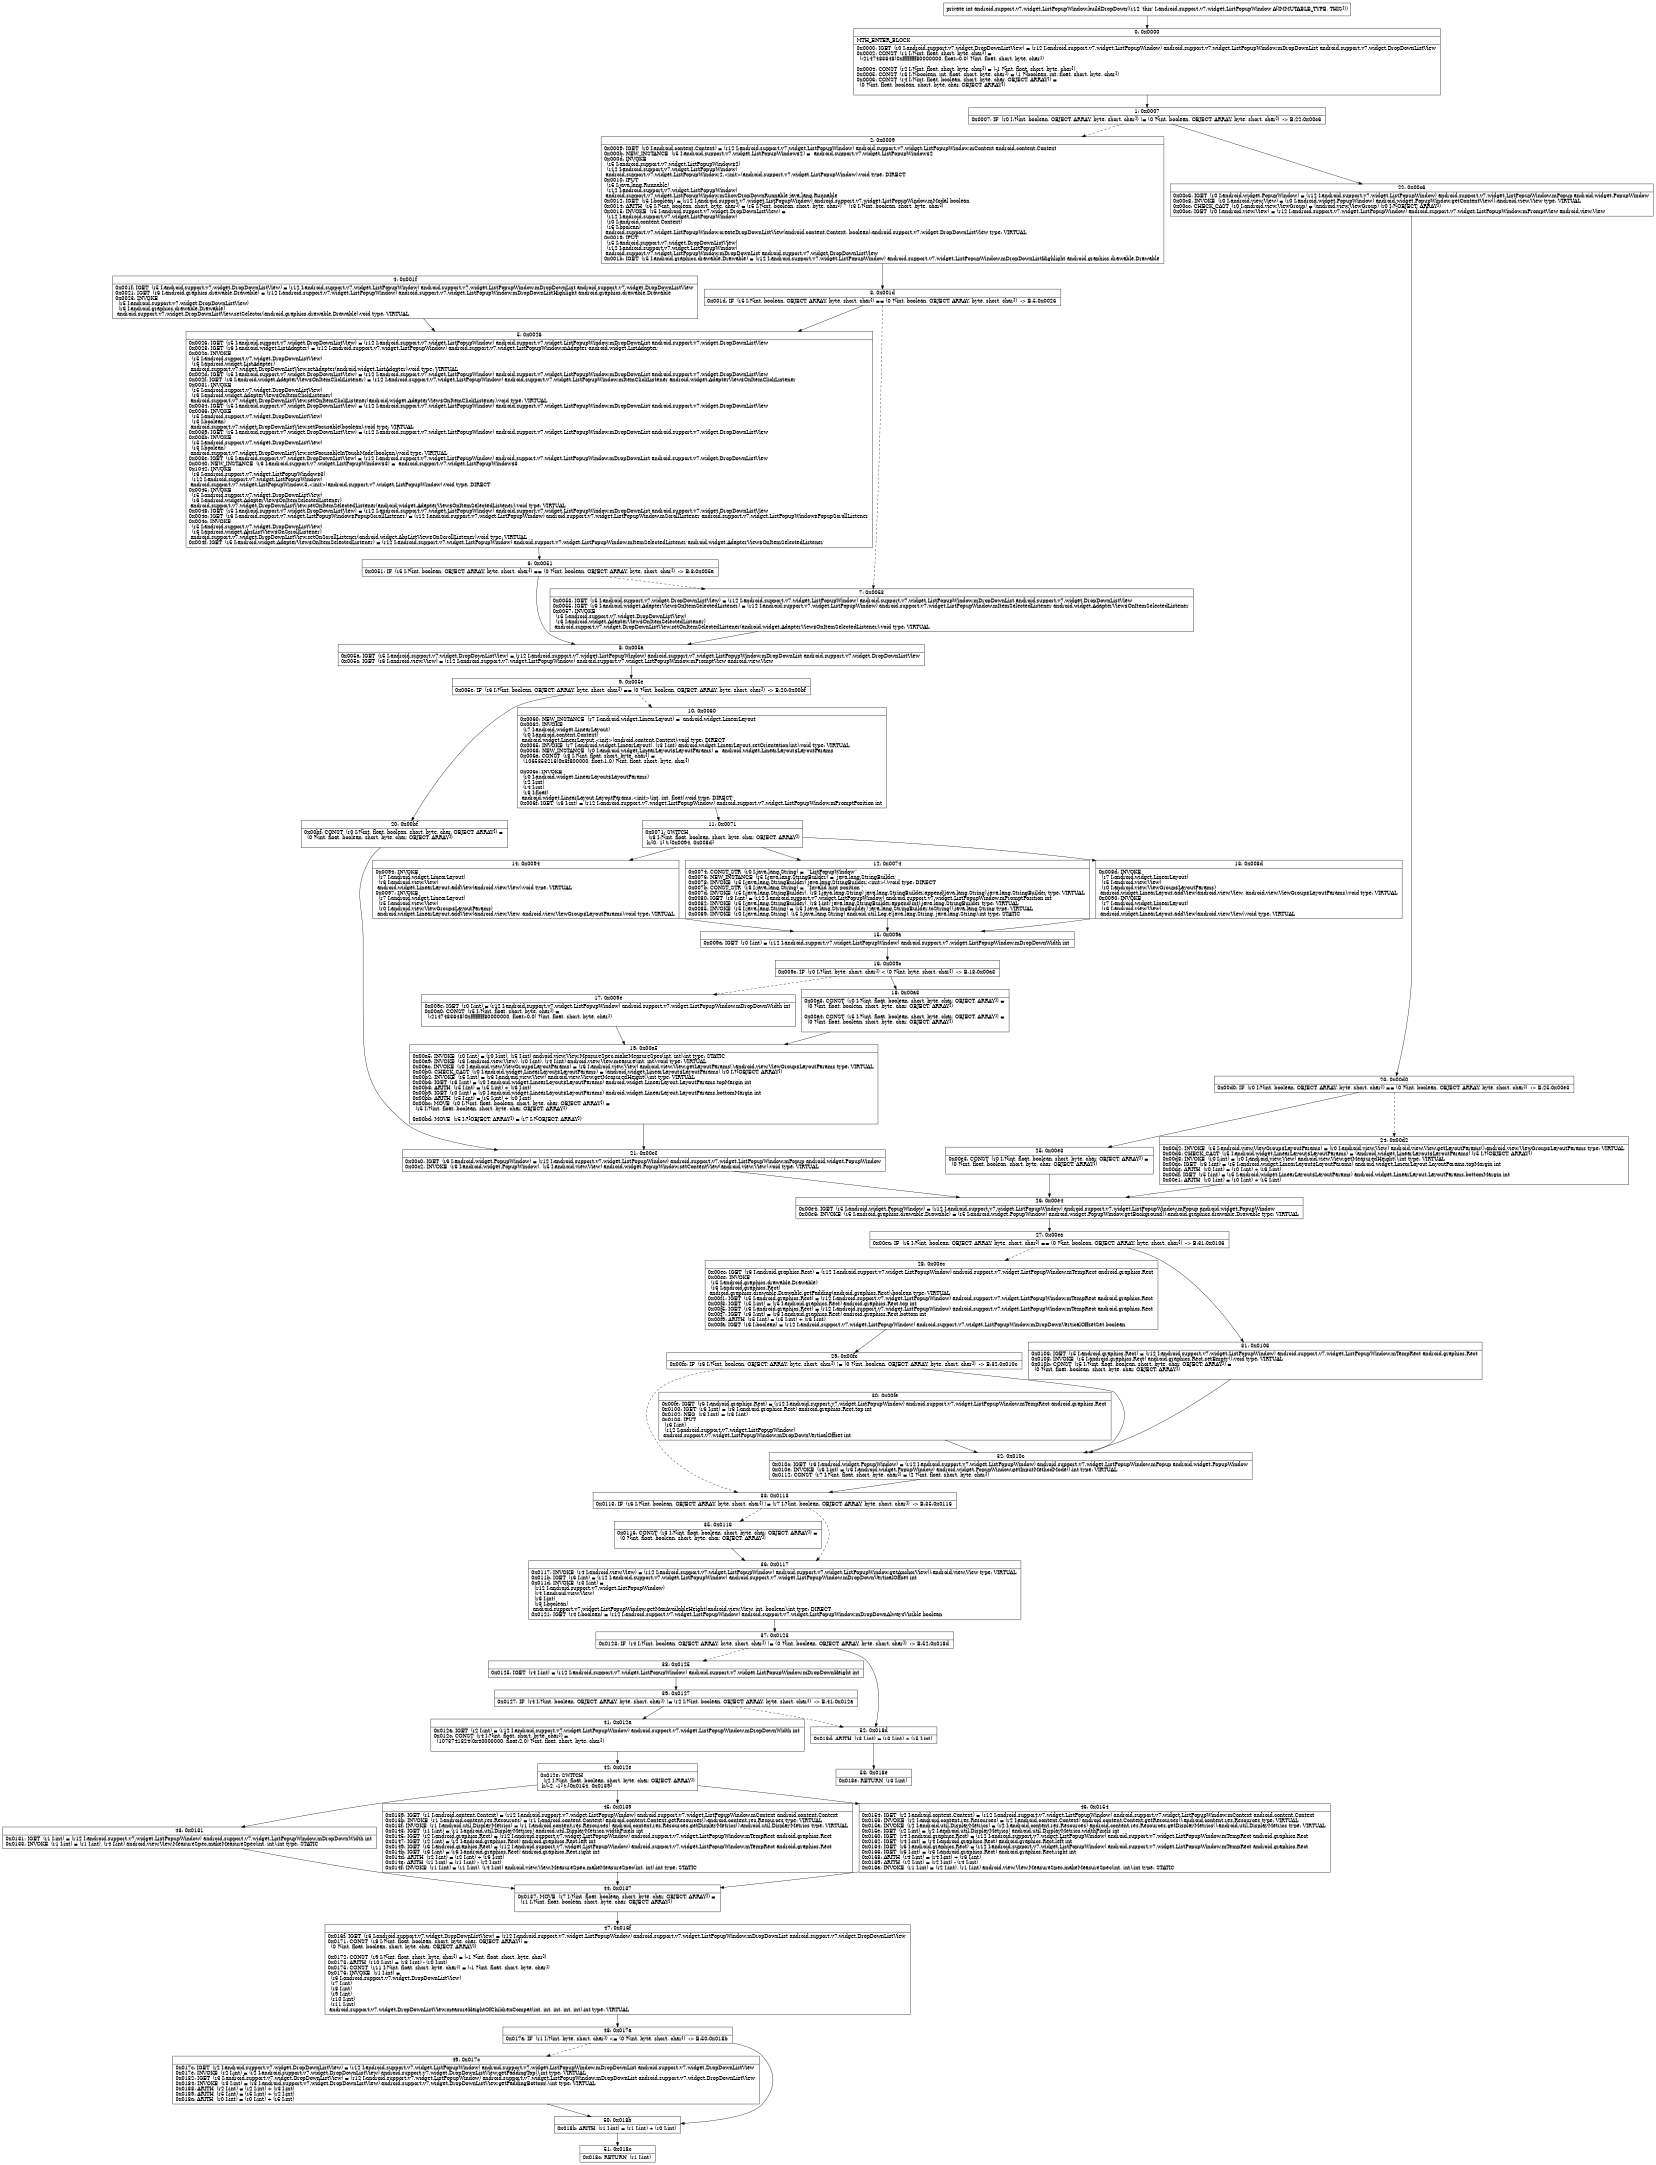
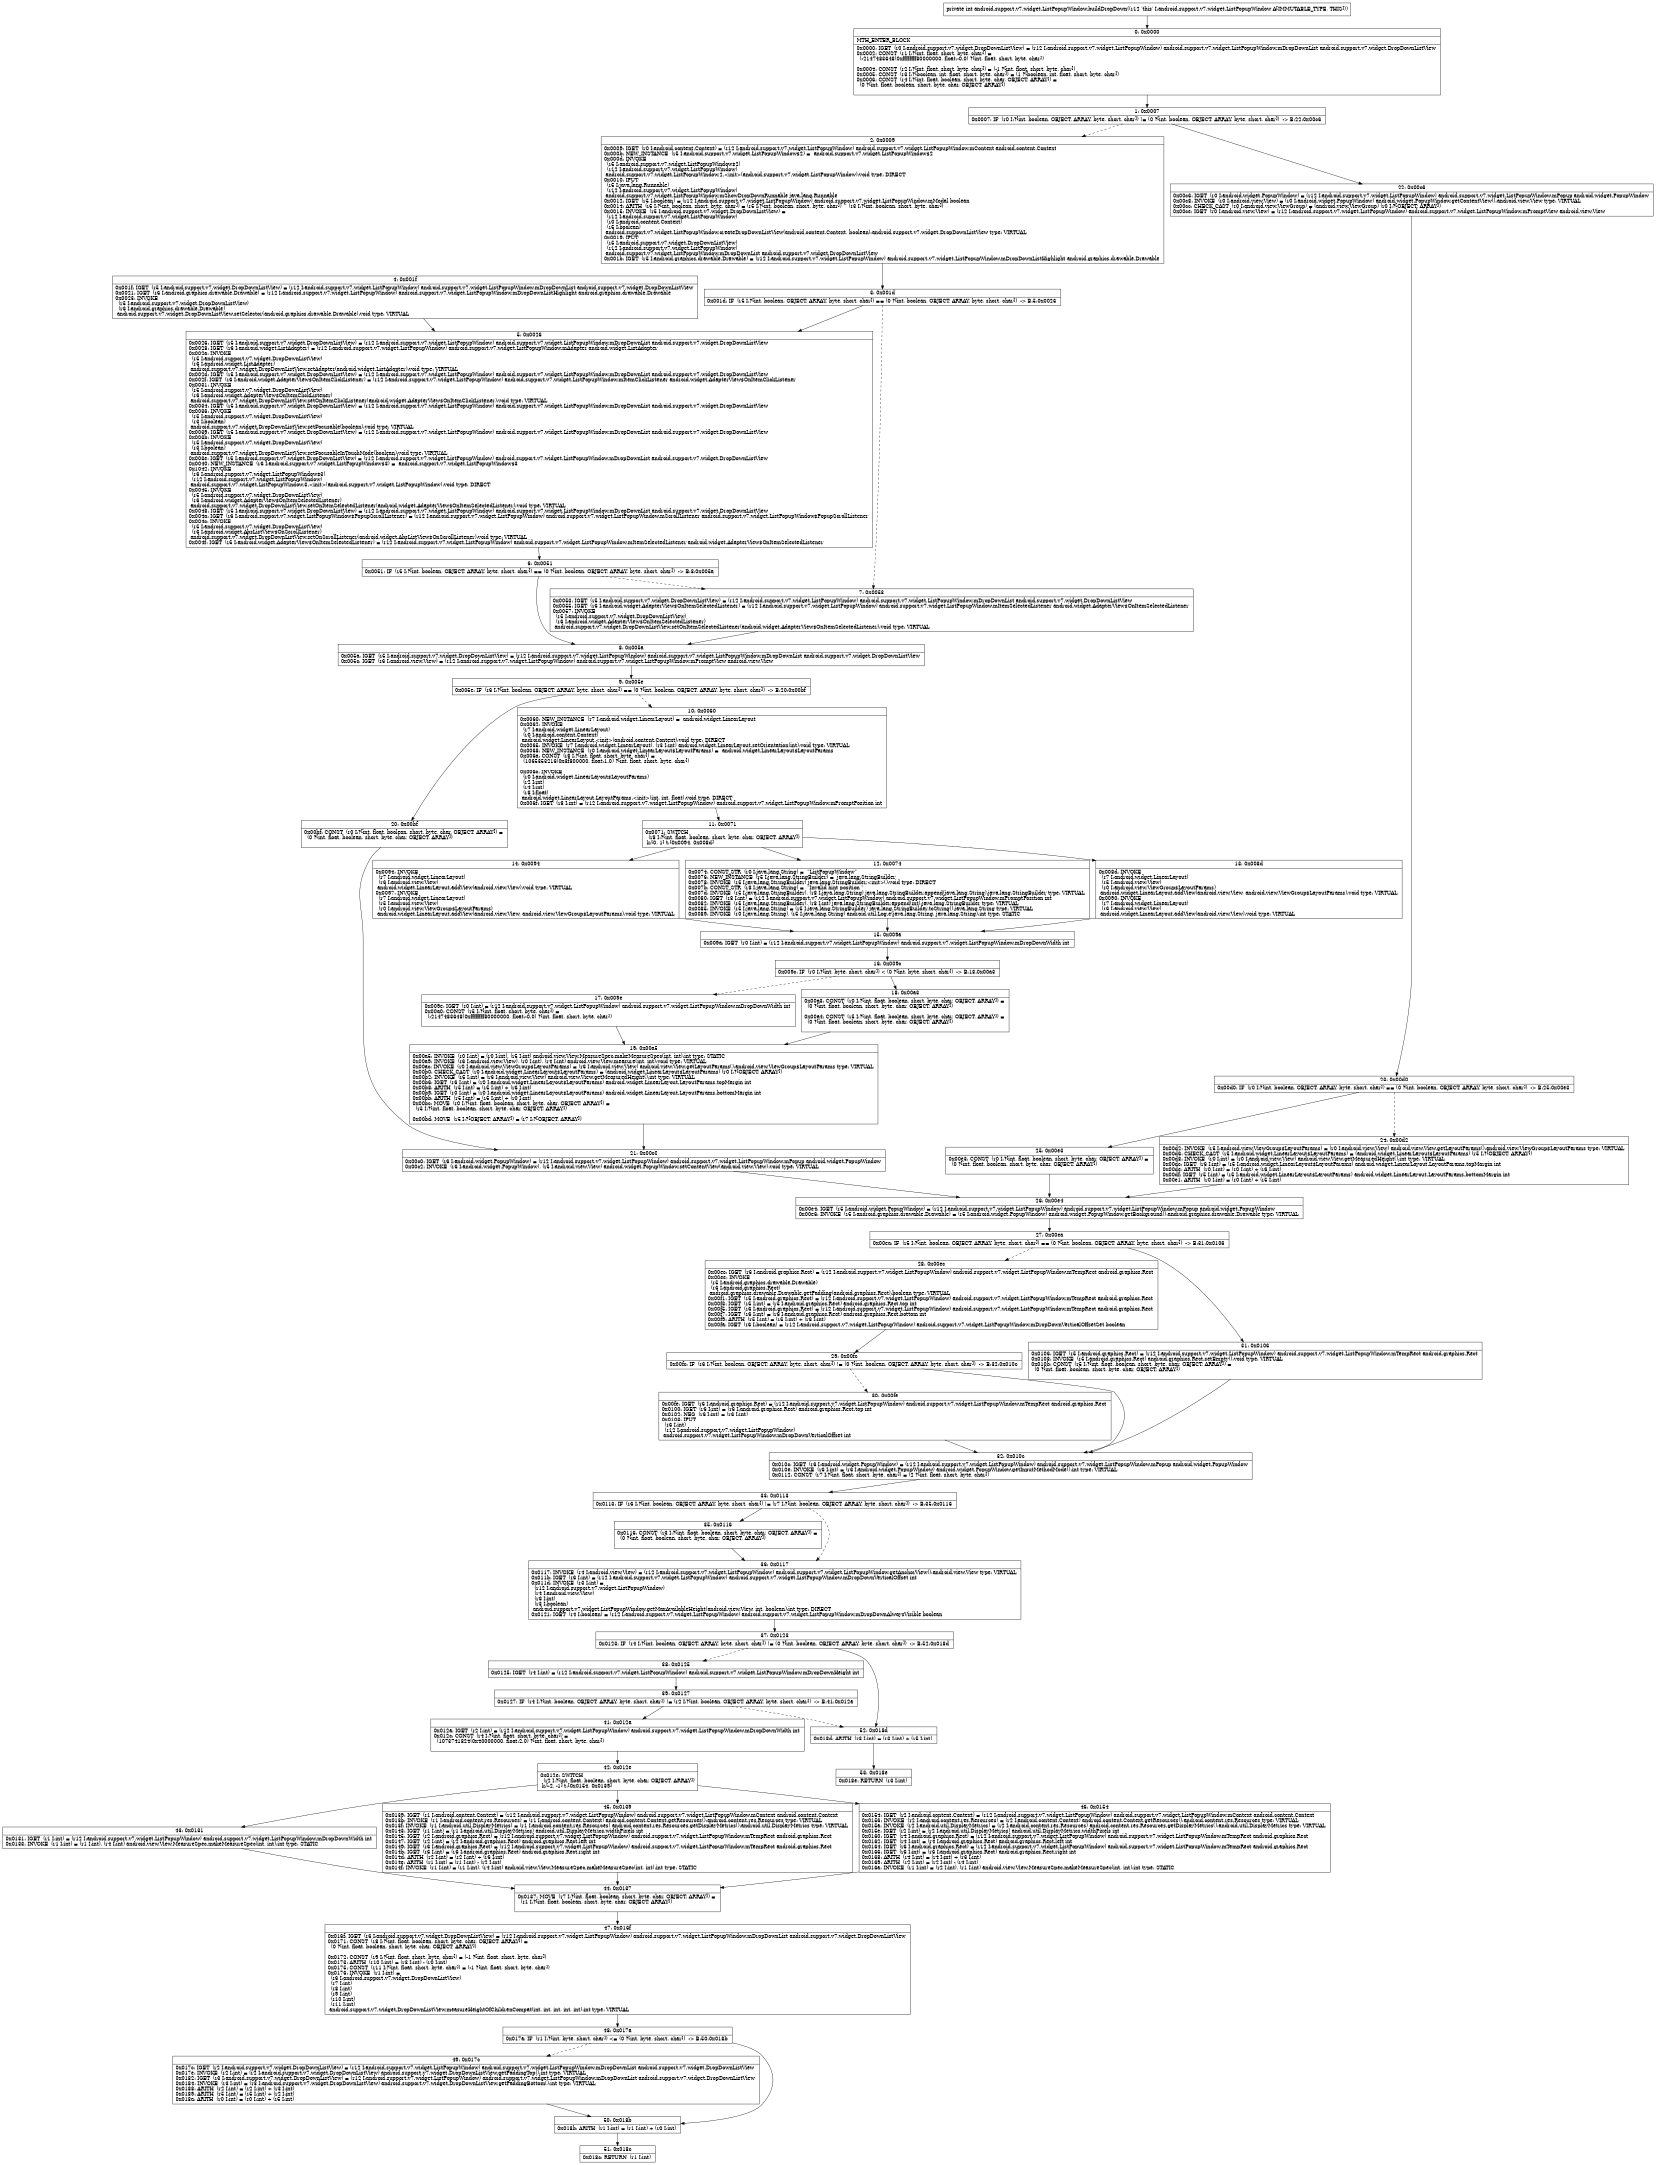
(649, 1428) -> (858, 1379)
(752, 1514) -> (752, 1514)
